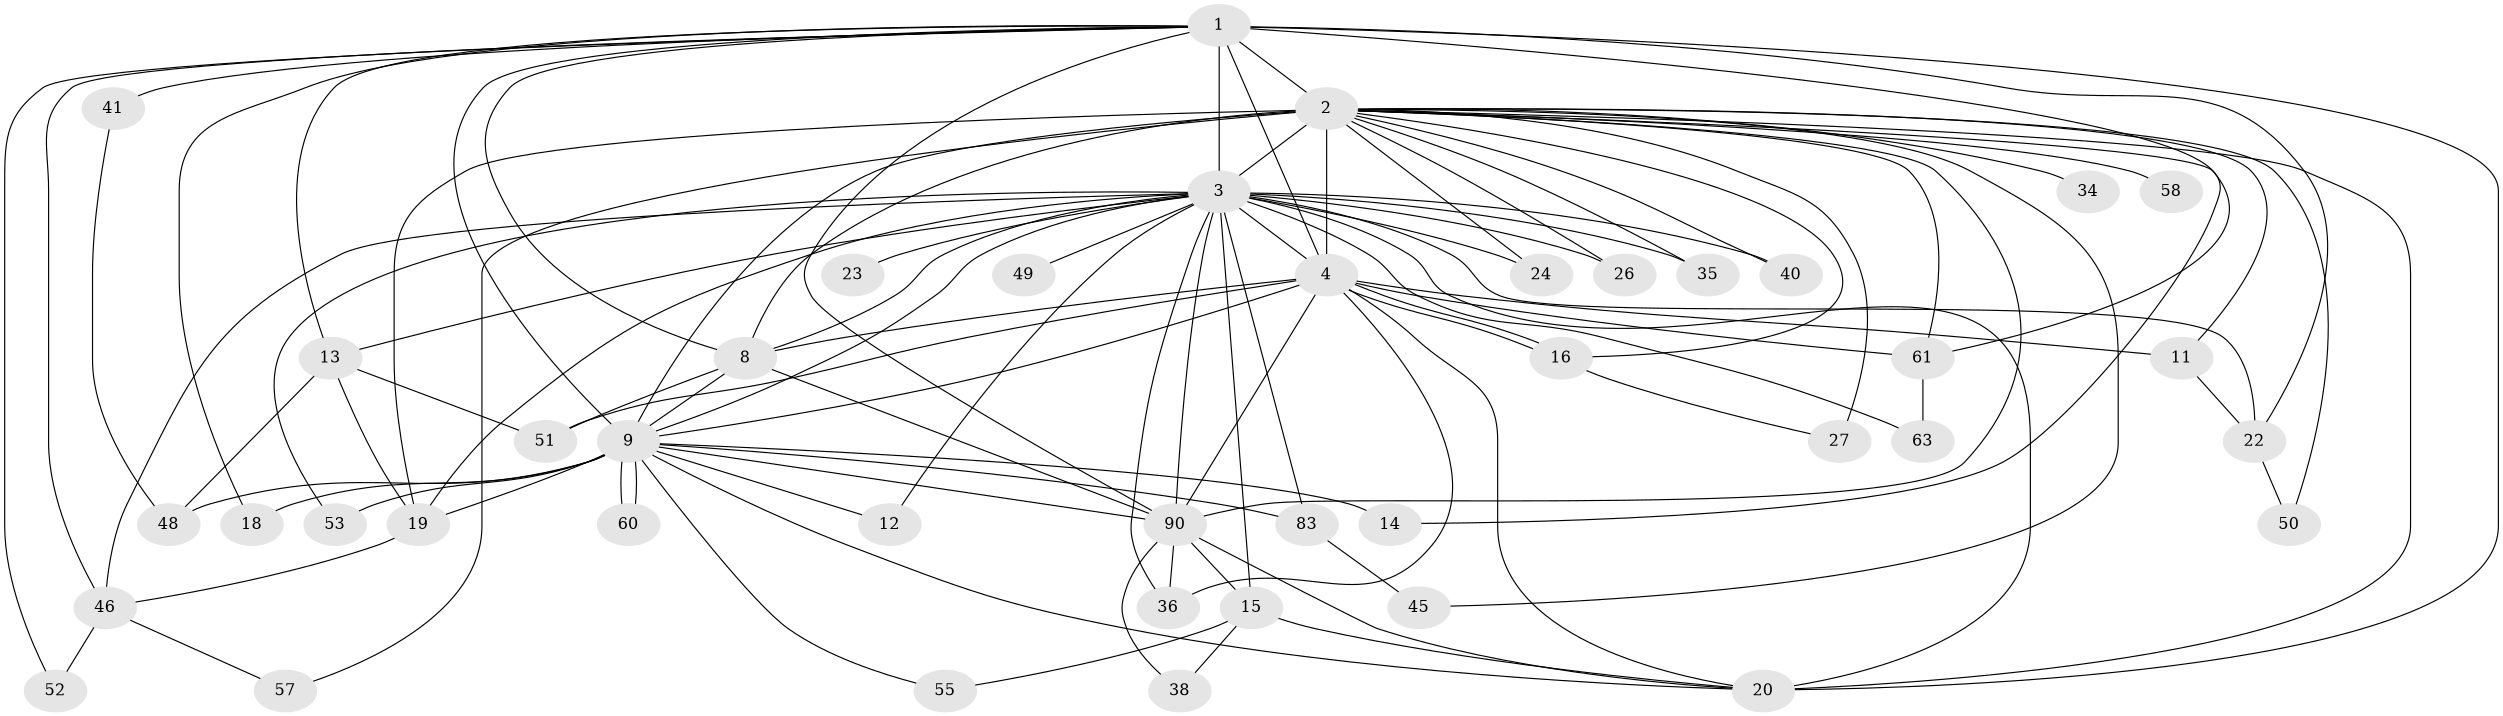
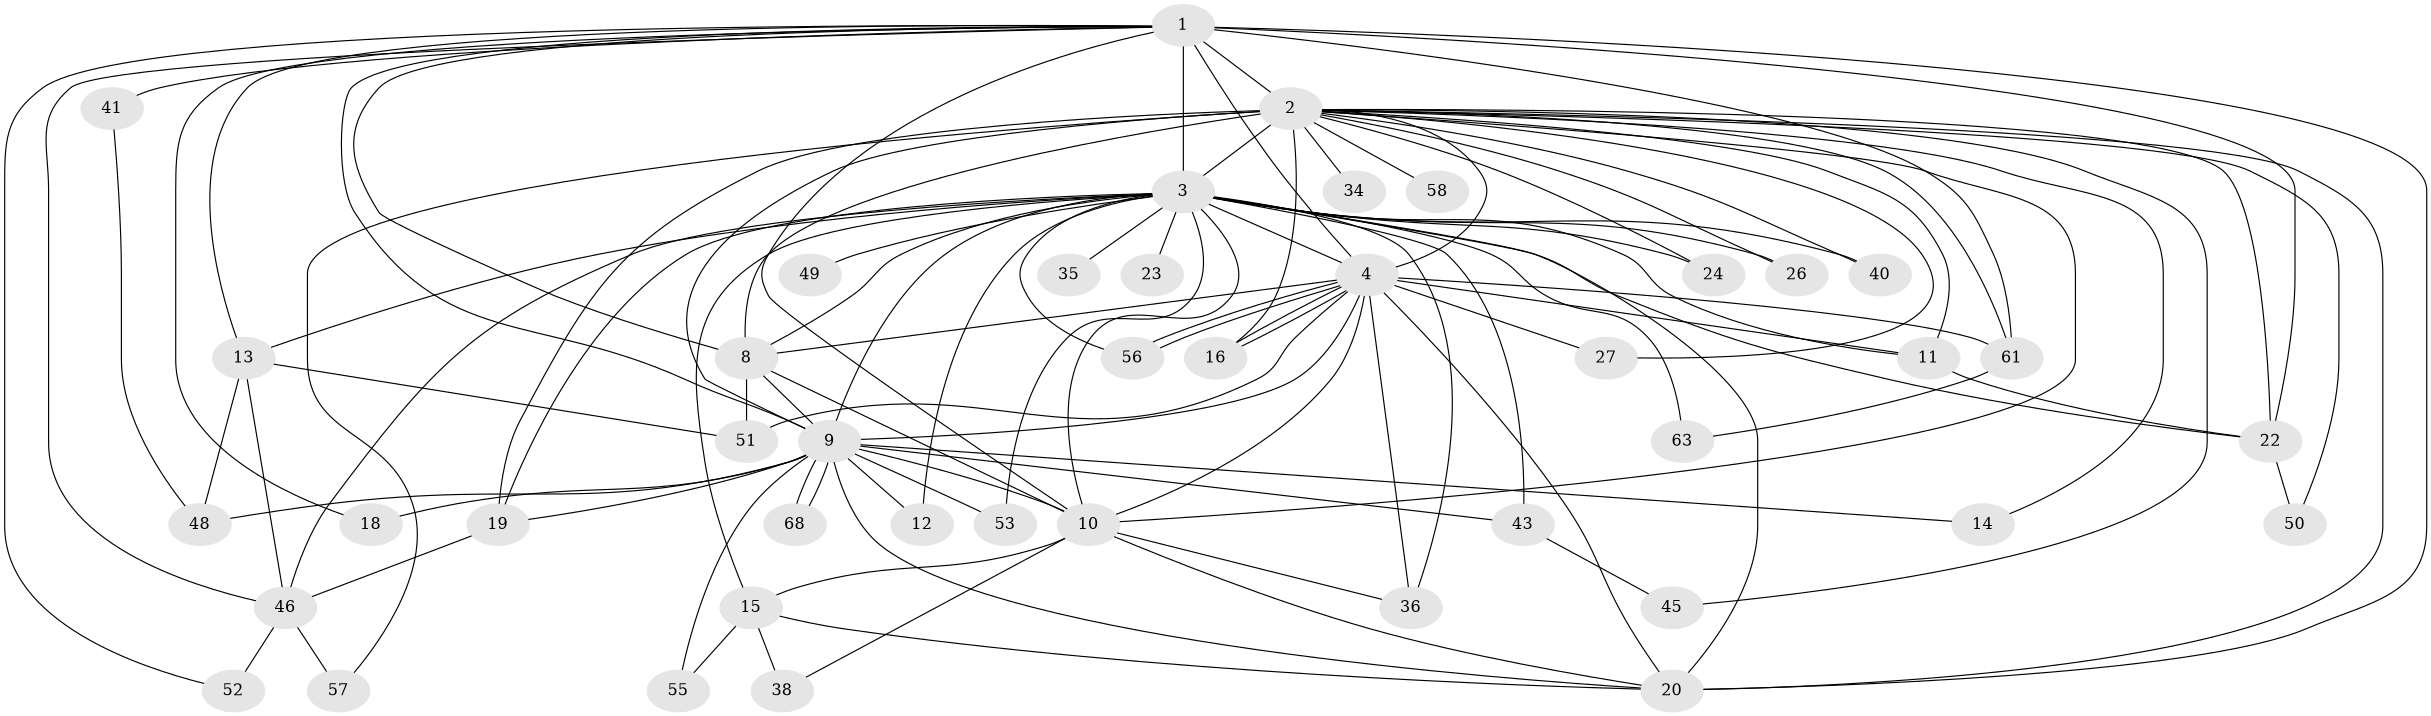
(1524, 180) -> (1904, 122)
none -> (1619, 253)
none -> (1133, 358)
(1698, 406) -> (1478, 314)
(368, 444) -> (266, 488)
(629, 525) -> (795, 525)
(1175, 525) -> (1089, 525)
(1307, 525) -> (1523, 525)
